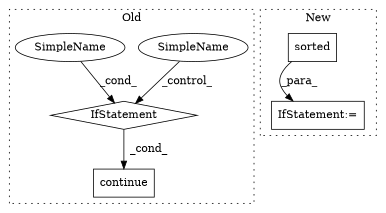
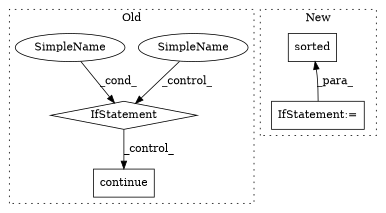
(280, 78) -> (318, 85)
(149, 149) -> (149, 149)
